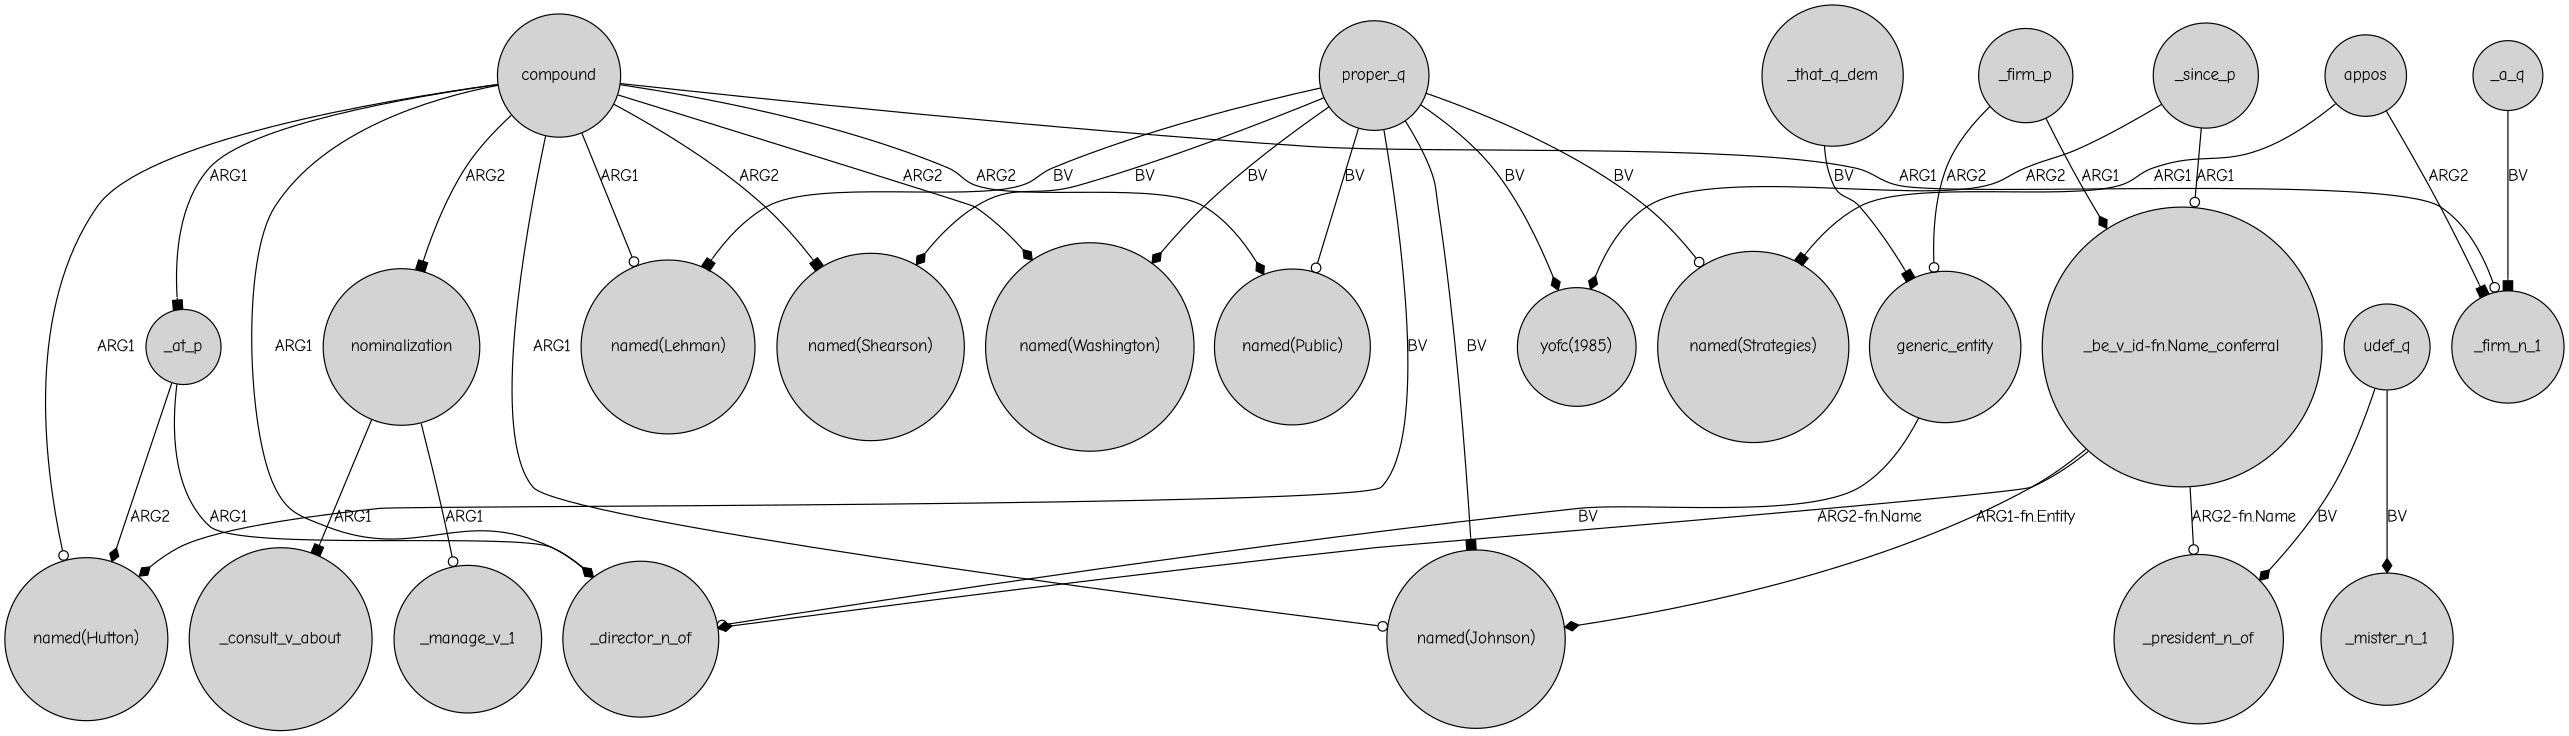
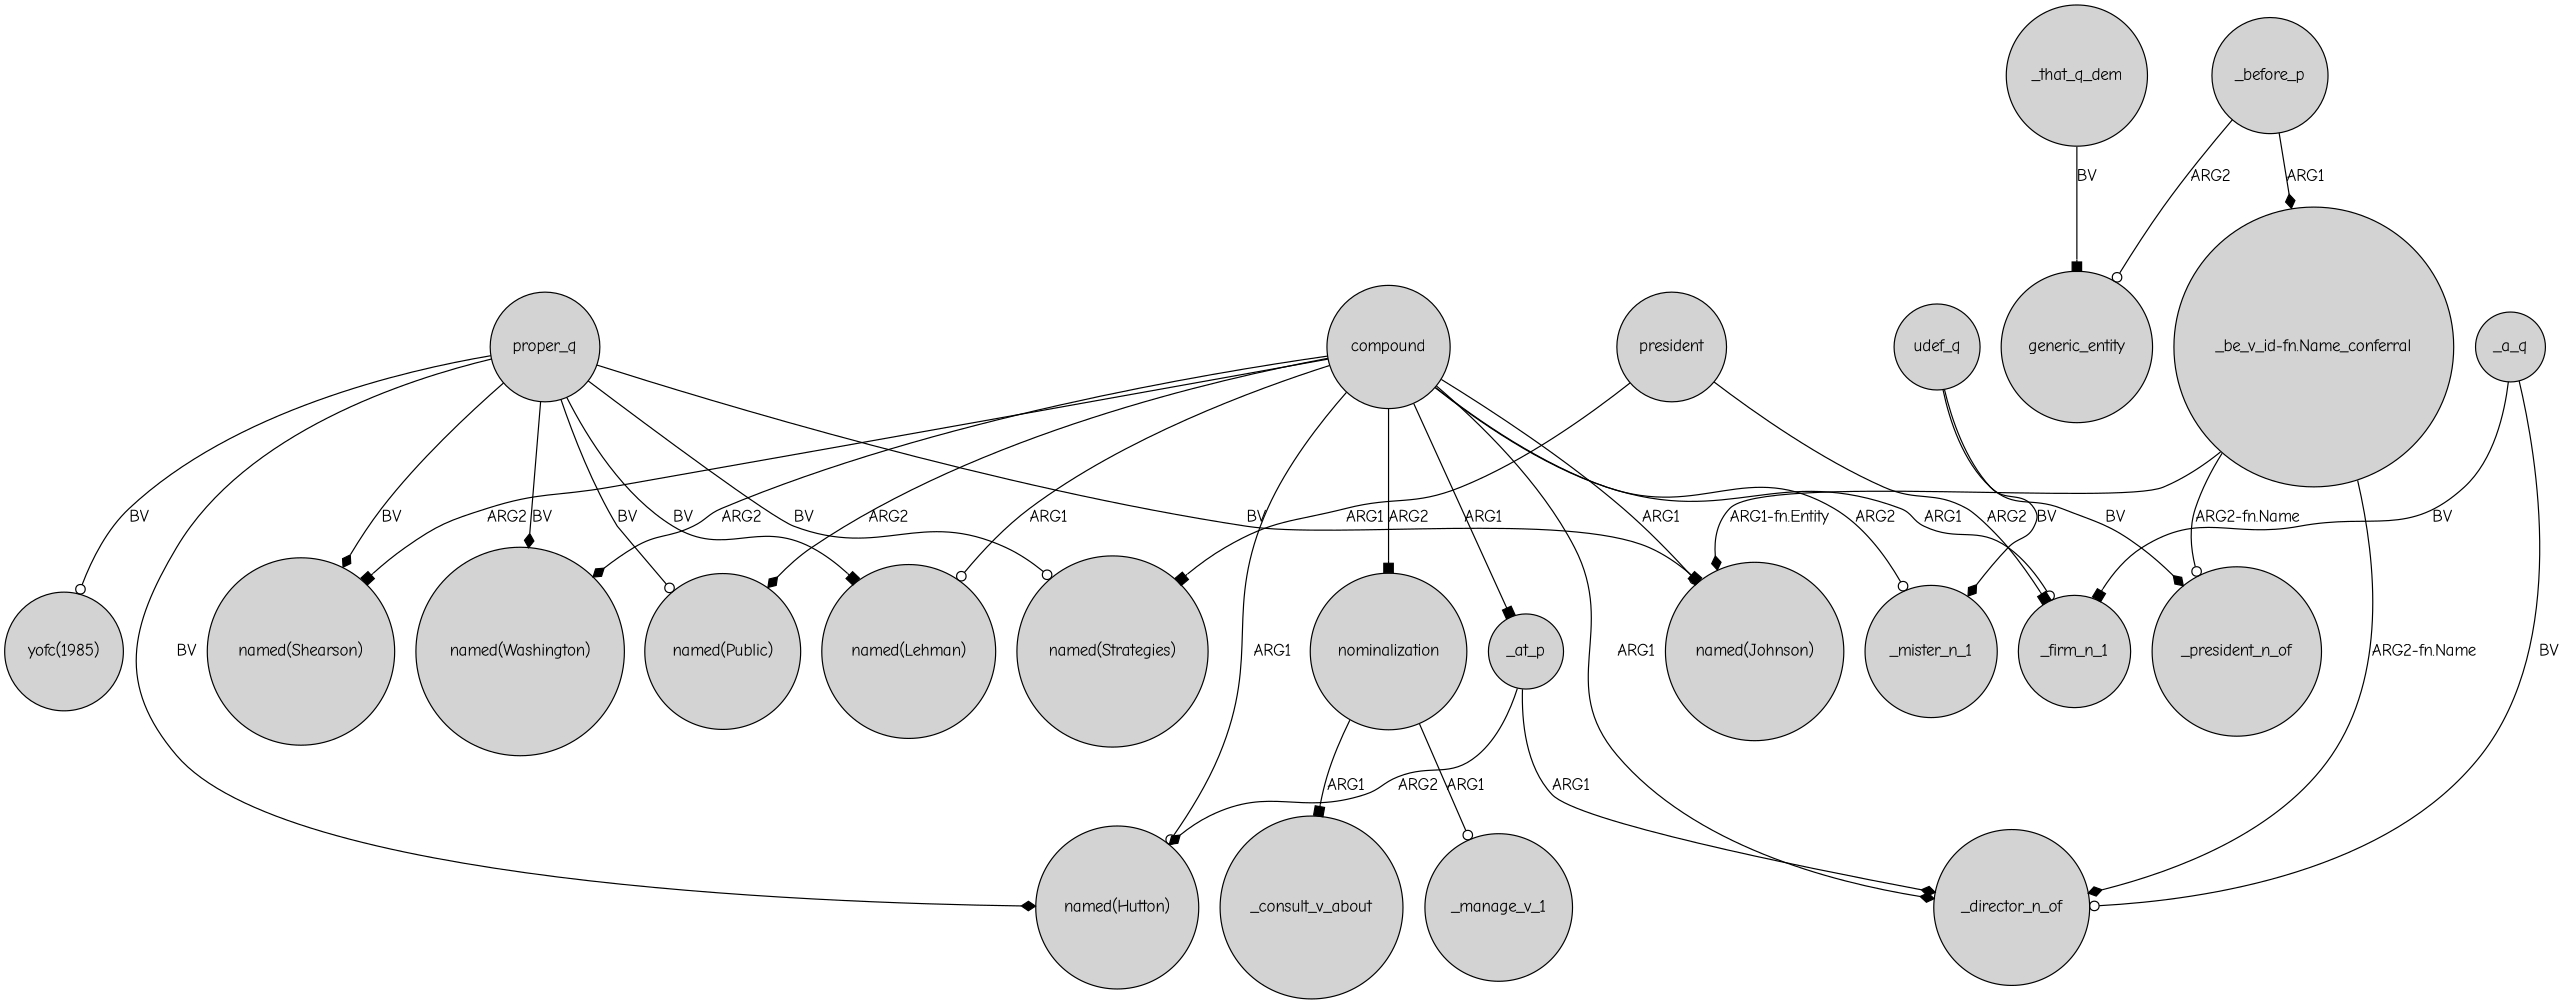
(2026, 76) -> (2270, 76)
(2206, 76) -> none
(2366, 76) -> (1672, 347)
(1501, 179) -> (258, 425)
none -> (1712, 493)
(1339, 537) -> (2469, 768)
